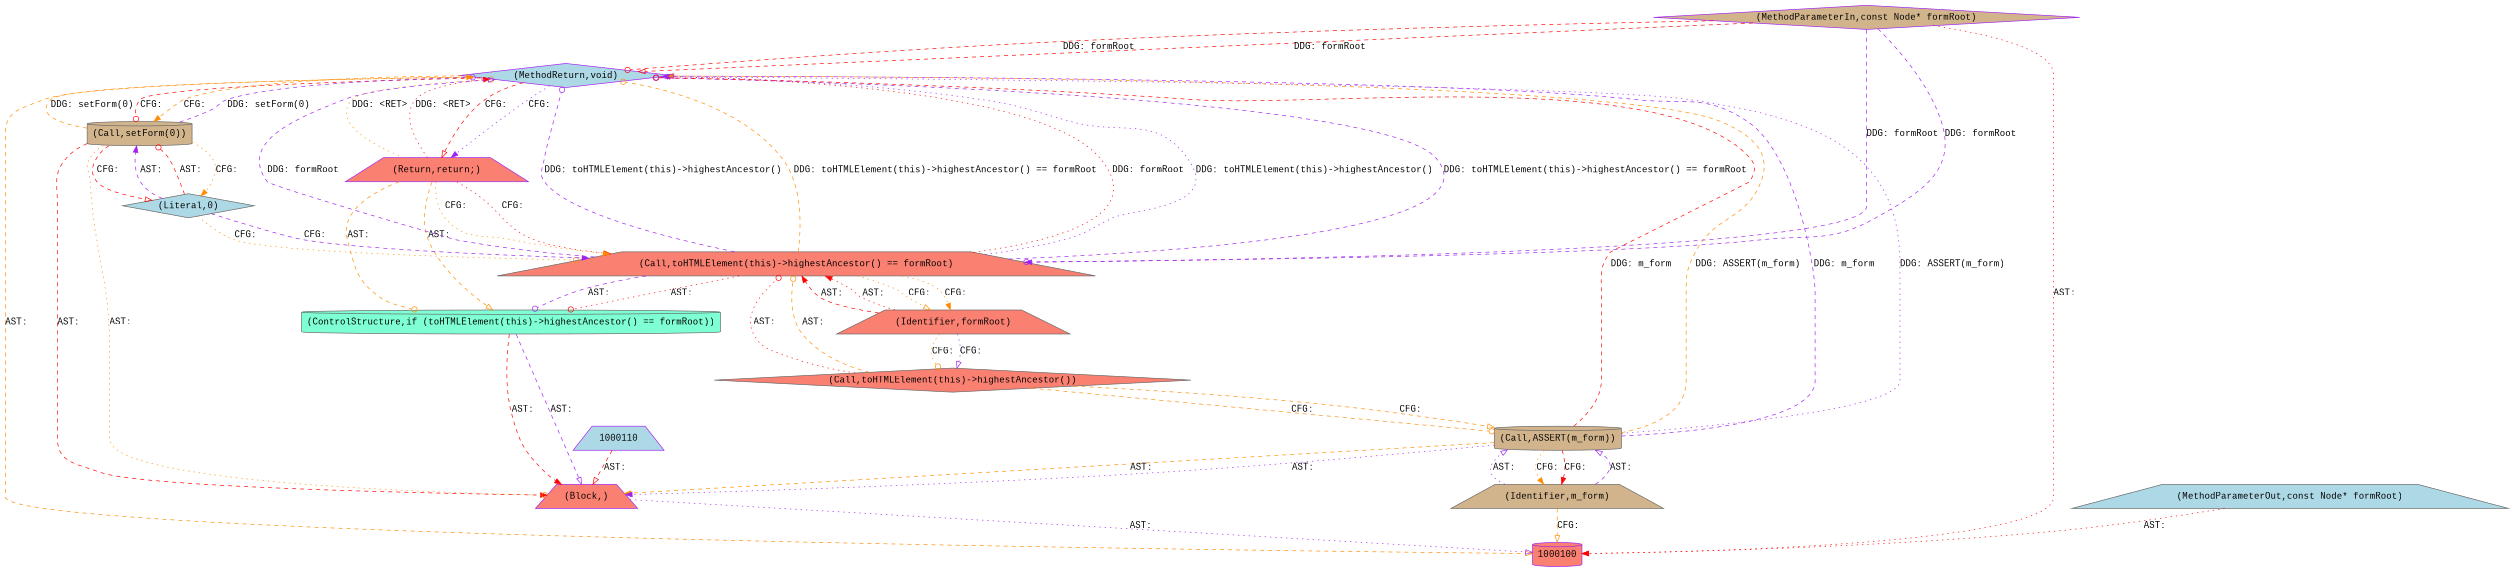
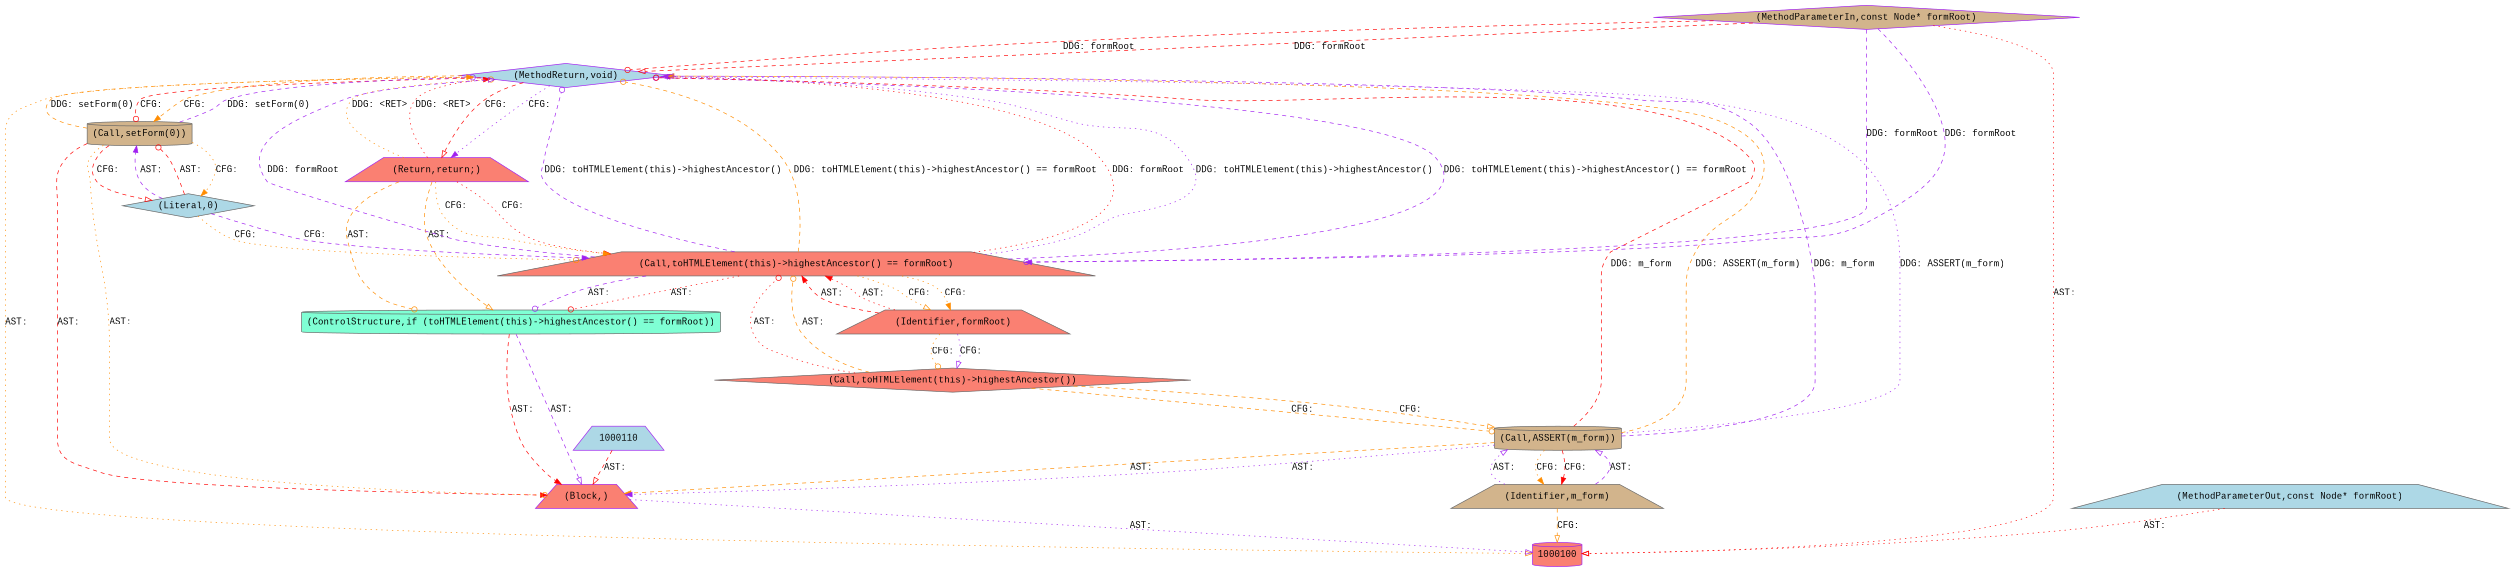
(340, 528) -> (340, 528)
(1908, 542) -> (1908, 542)
